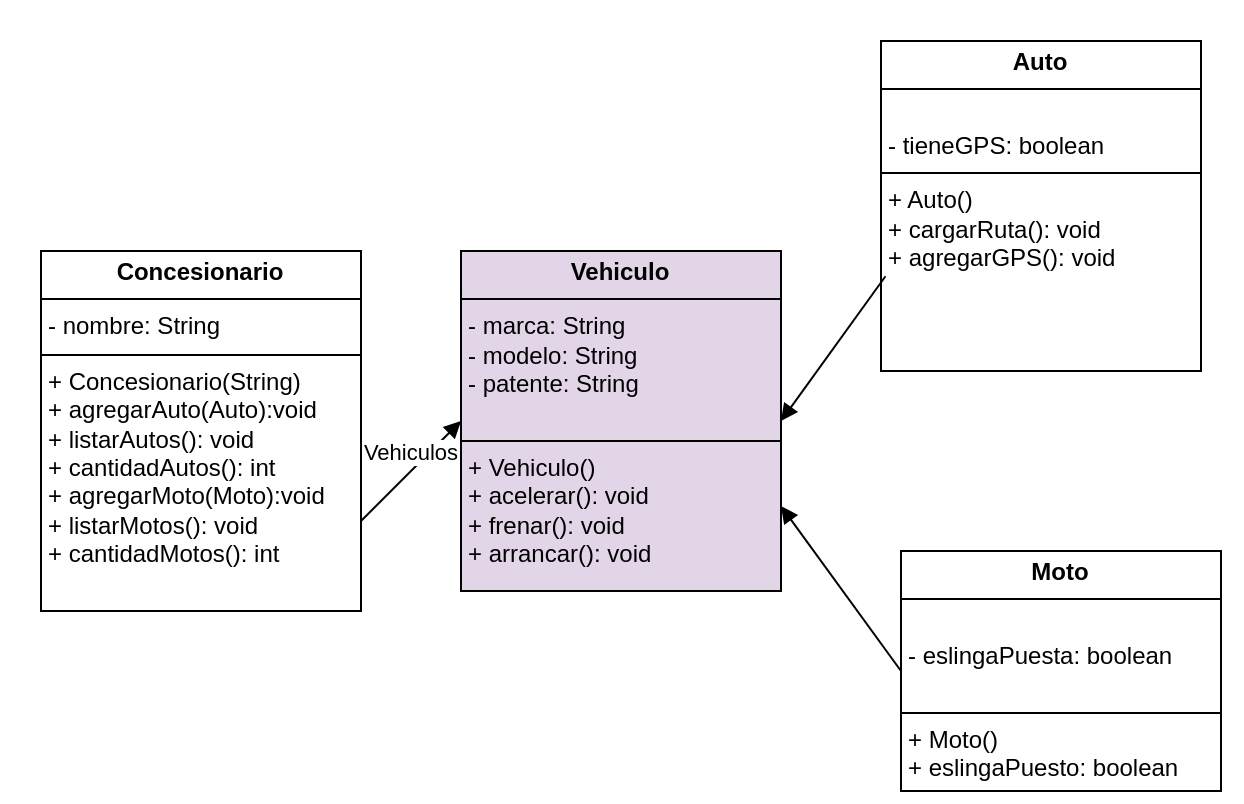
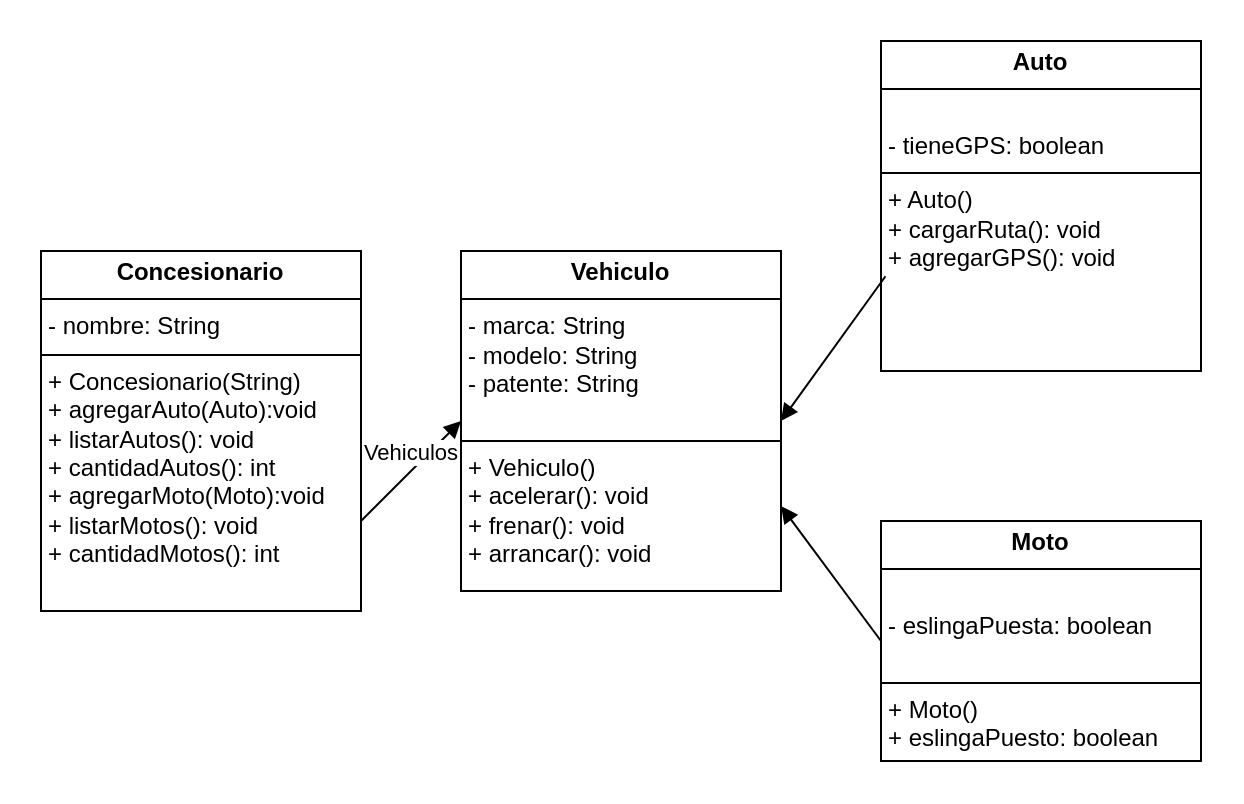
(621, 421) -> (621, 421)
(1061, 671) -> (1041, 641)
